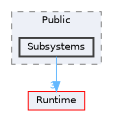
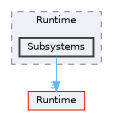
(56, 21) -> (56, 21)
